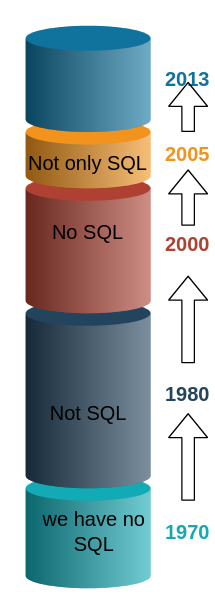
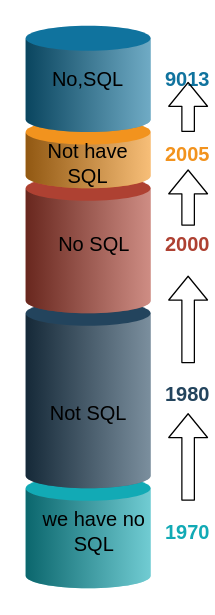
none -> (88, 79)
(182, 79) -> (182, 79)
(88, 163) -> (88, 163)
(88, 232) -> (94, 244)
